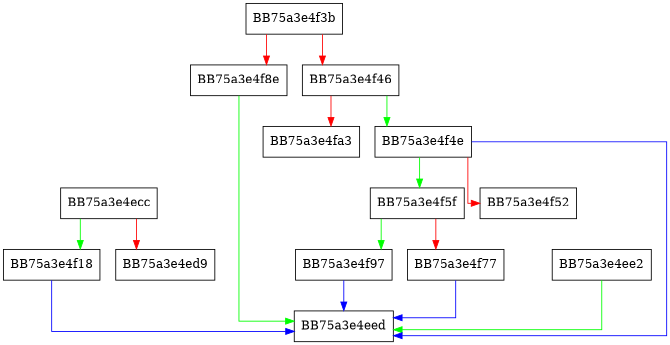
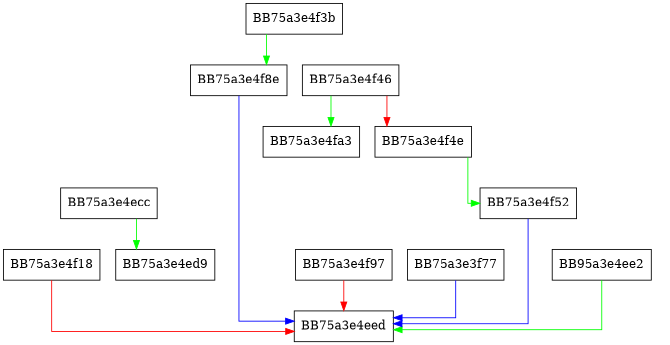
(266, 45) -> (266, 45)
(322, 45) -> none
(331, 107) -> (331, 107)
(387, 107) -> (387, 107)
(468, 182) -> (468, 182)
(417, 203) -> none
(80, 230) -> none
(136, 230) -> (136, 230)
(239, 232) -> (239, 232)
(456, 265) -> (456, 265)
(602, 265) -> (602, 265)
(667, 274) -> (518, 324)
(344, 291) -> (344, 291)
(143, 331) -> (143, 331)
